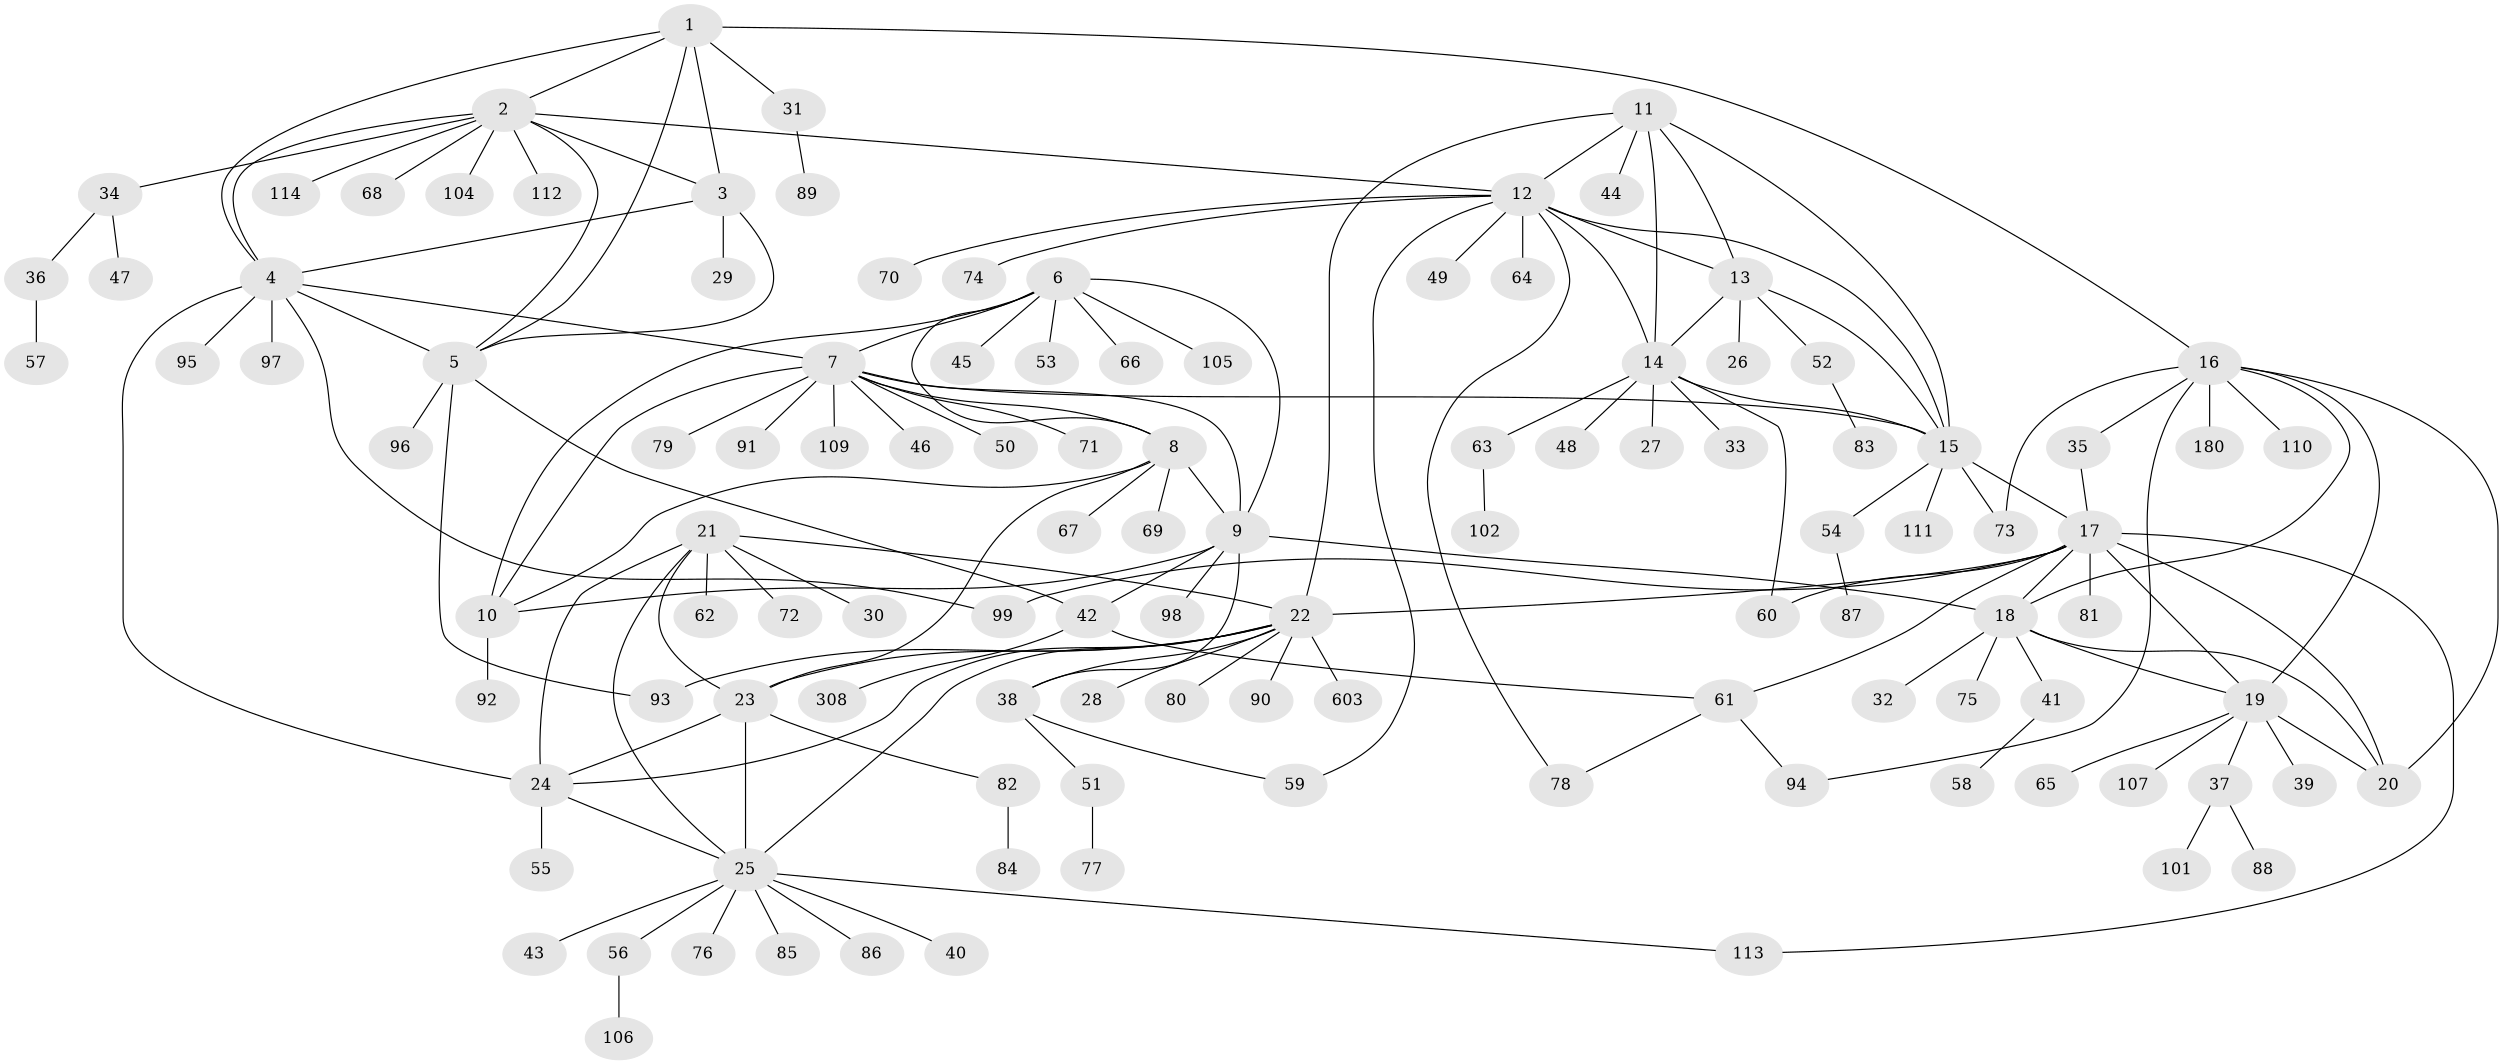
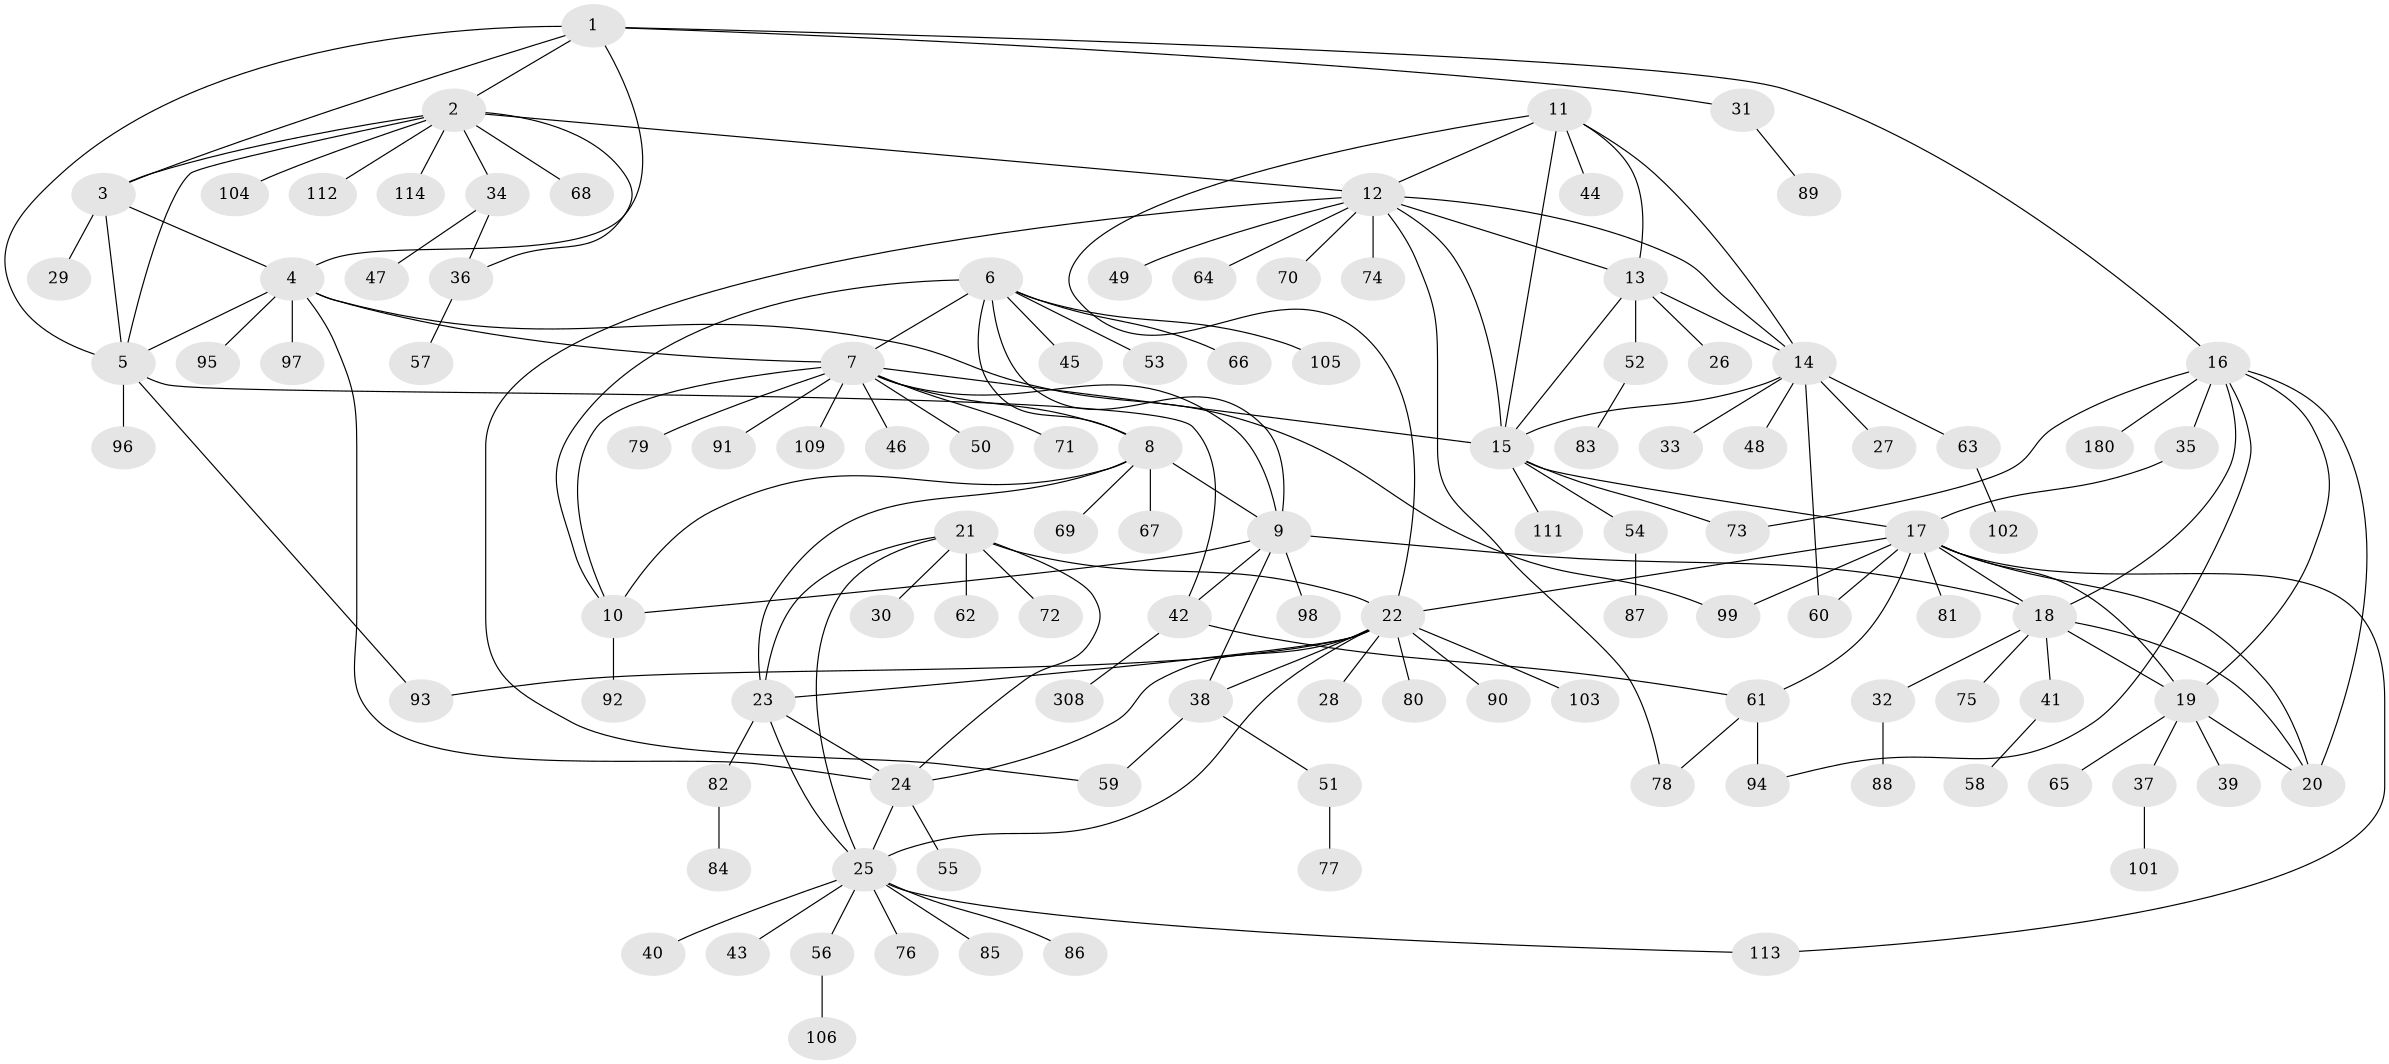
(307, 141) -> (630, 183)
(2298, 448) -> none
(1348, 701) -> (1585, 701)
(2133, 785) -> none
(2242, 828) -> (1883, 743)
